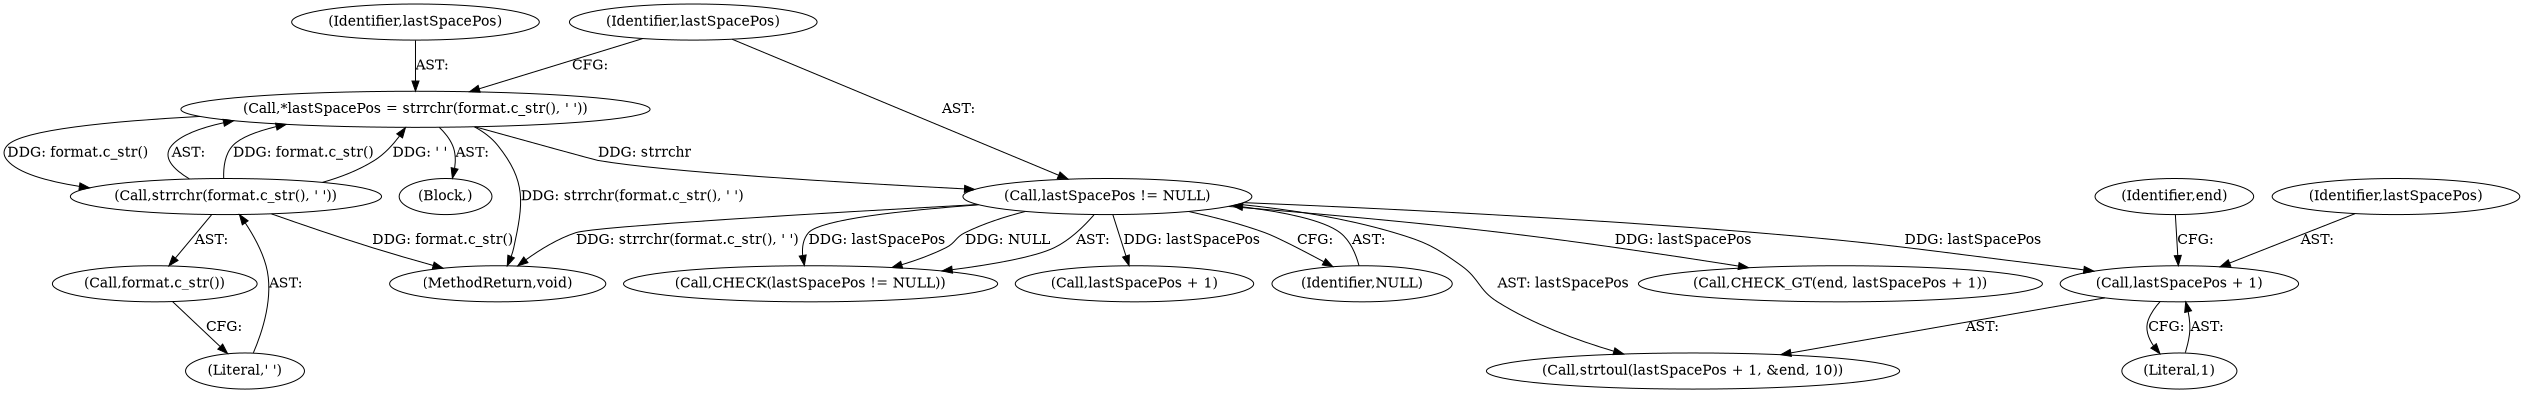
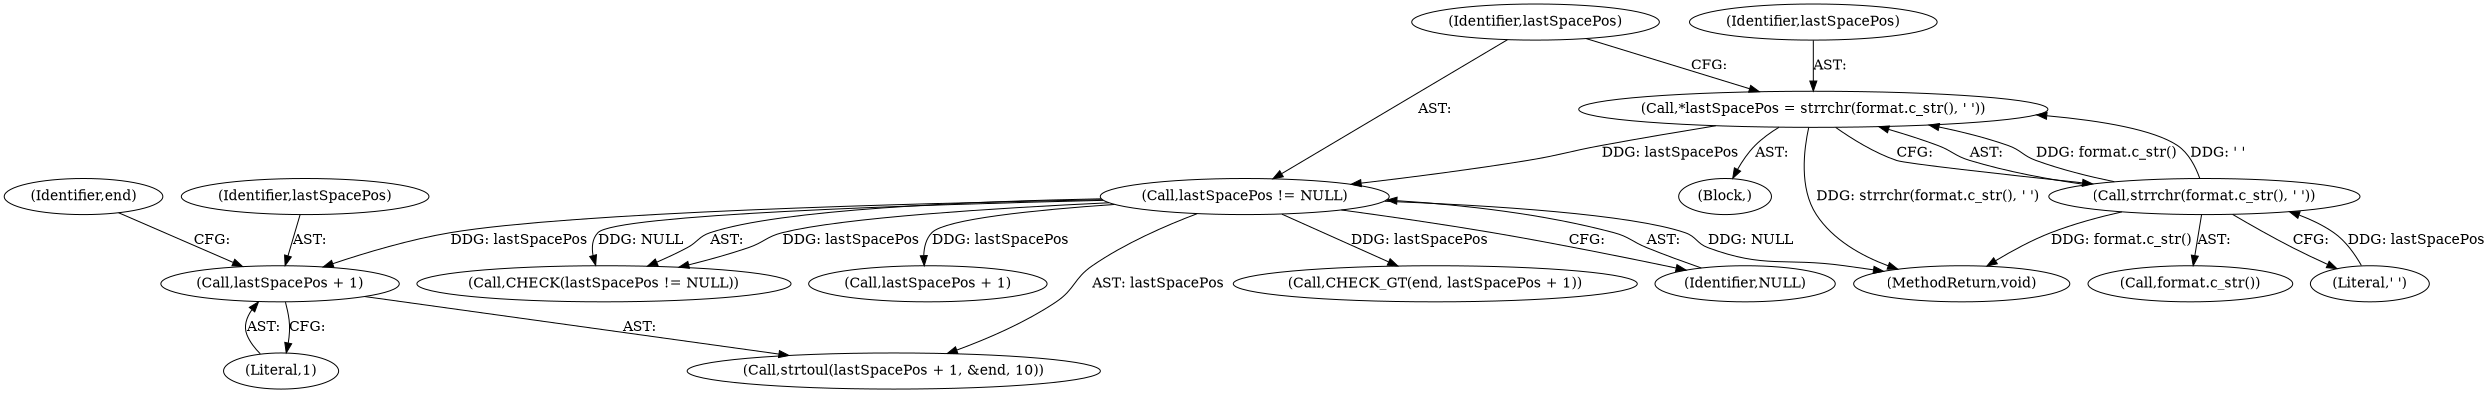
(78, 153) -> (1917, 153)
(645, 153) -> (1670, 153)
(688, 240) -> (1751, 240)
(288, 284) -> (2416, 240)
(196, 324) -> (2279, 241)
